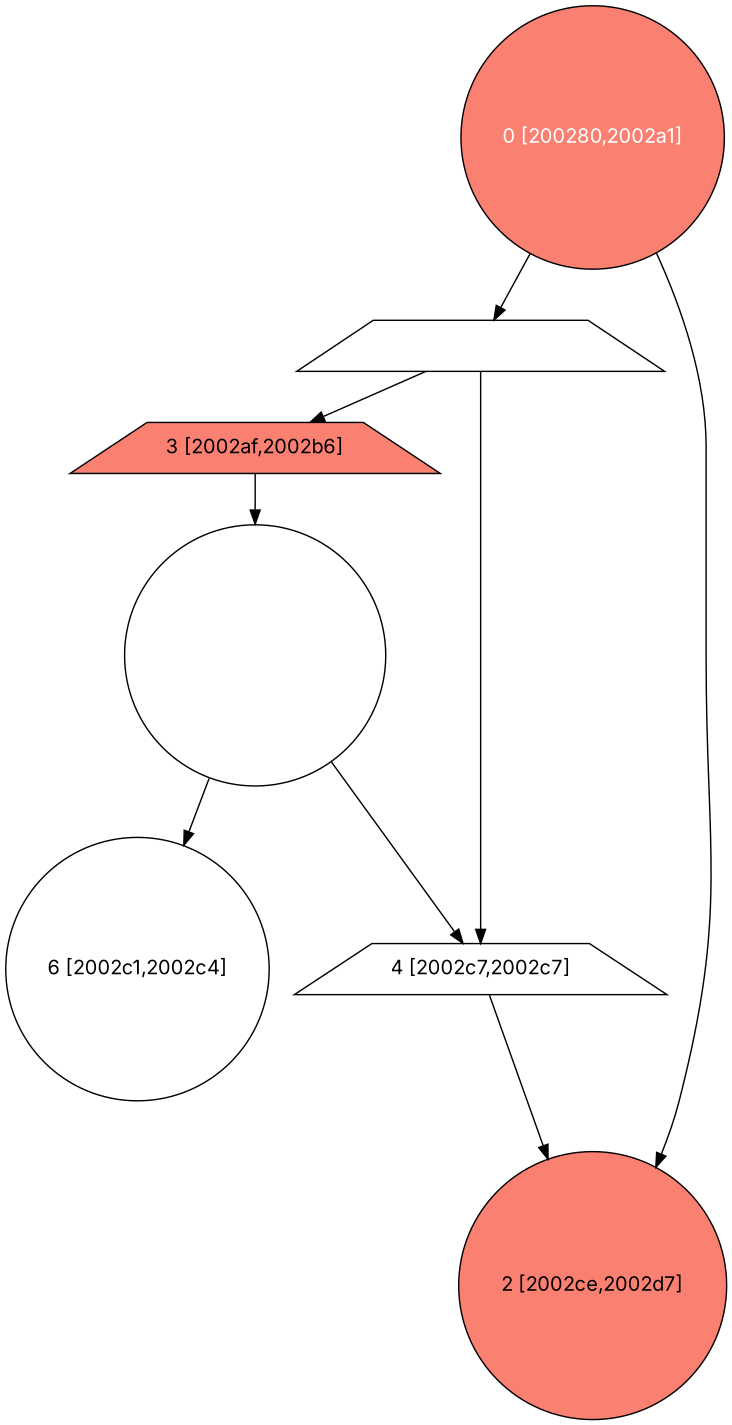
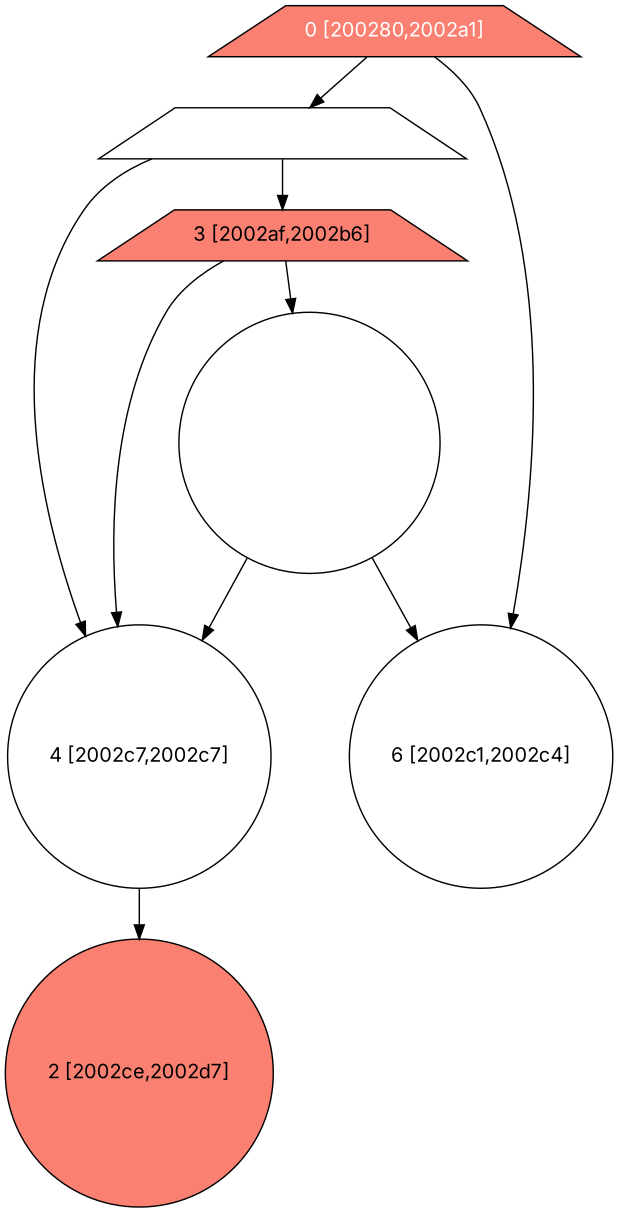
(593, 137) -> (395, 31)
none -> (126, 420)
(707, 703) -> (530, 324)
(481, 969) -> (139, 757)
